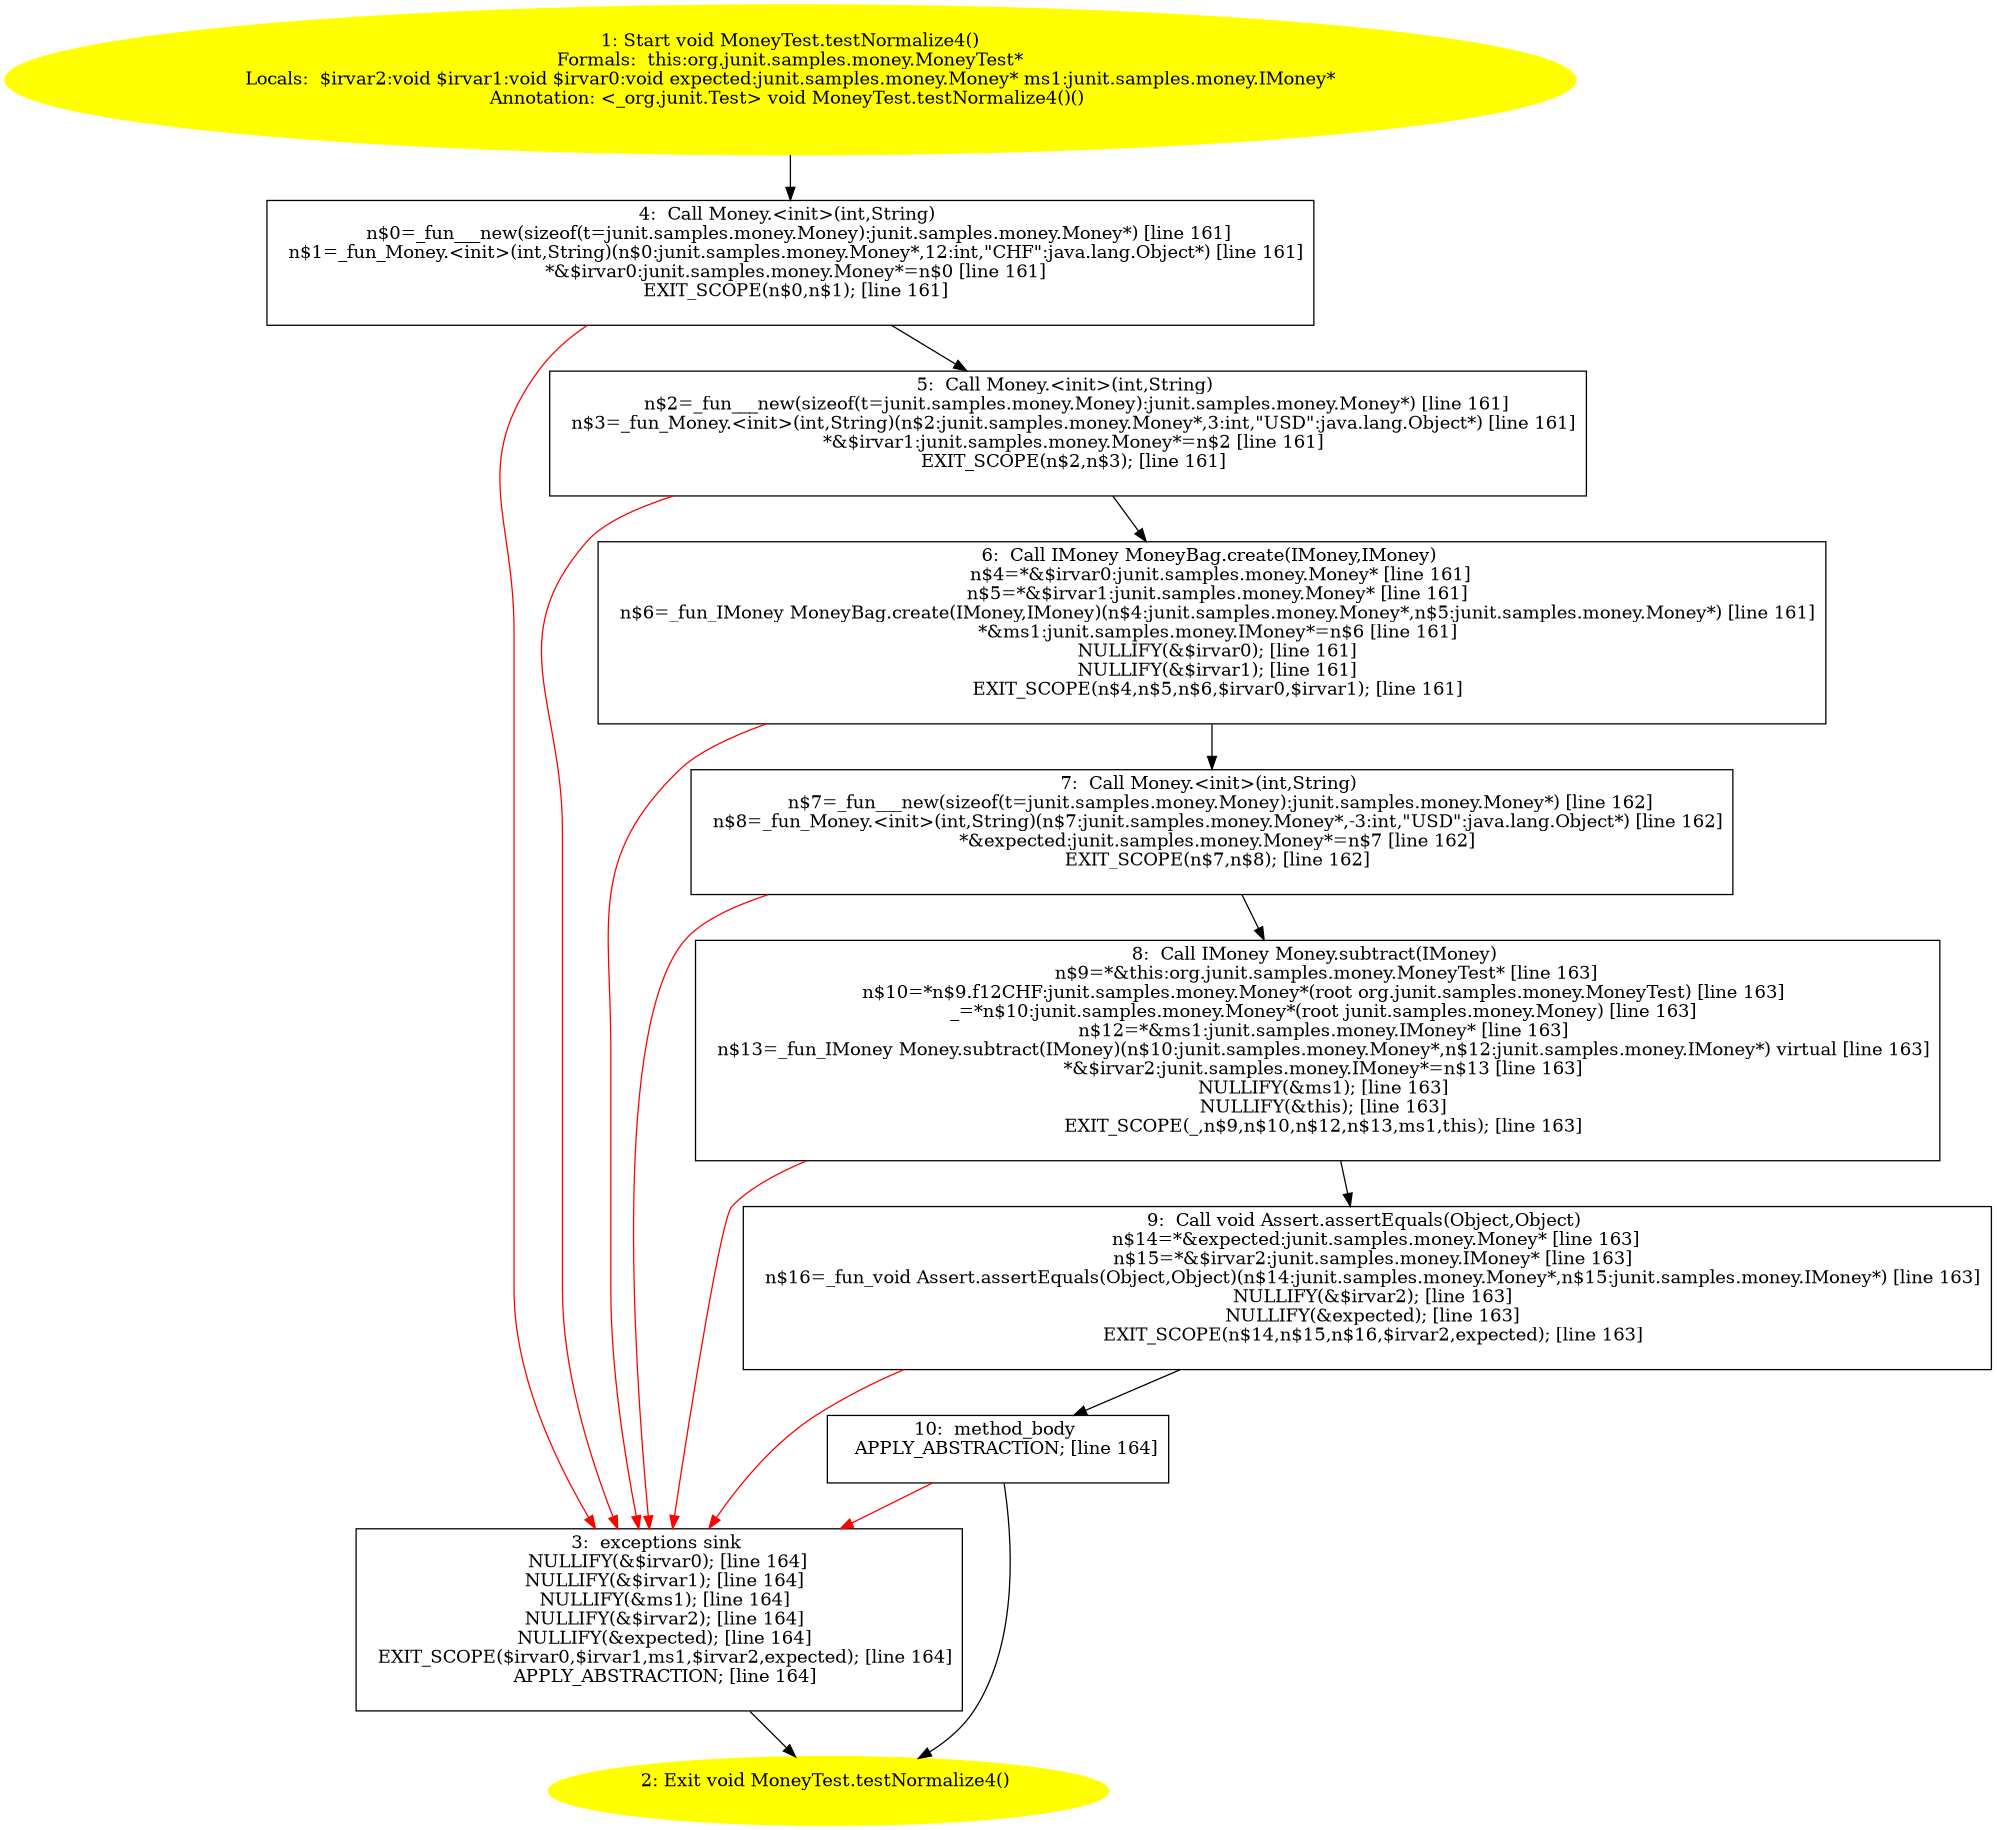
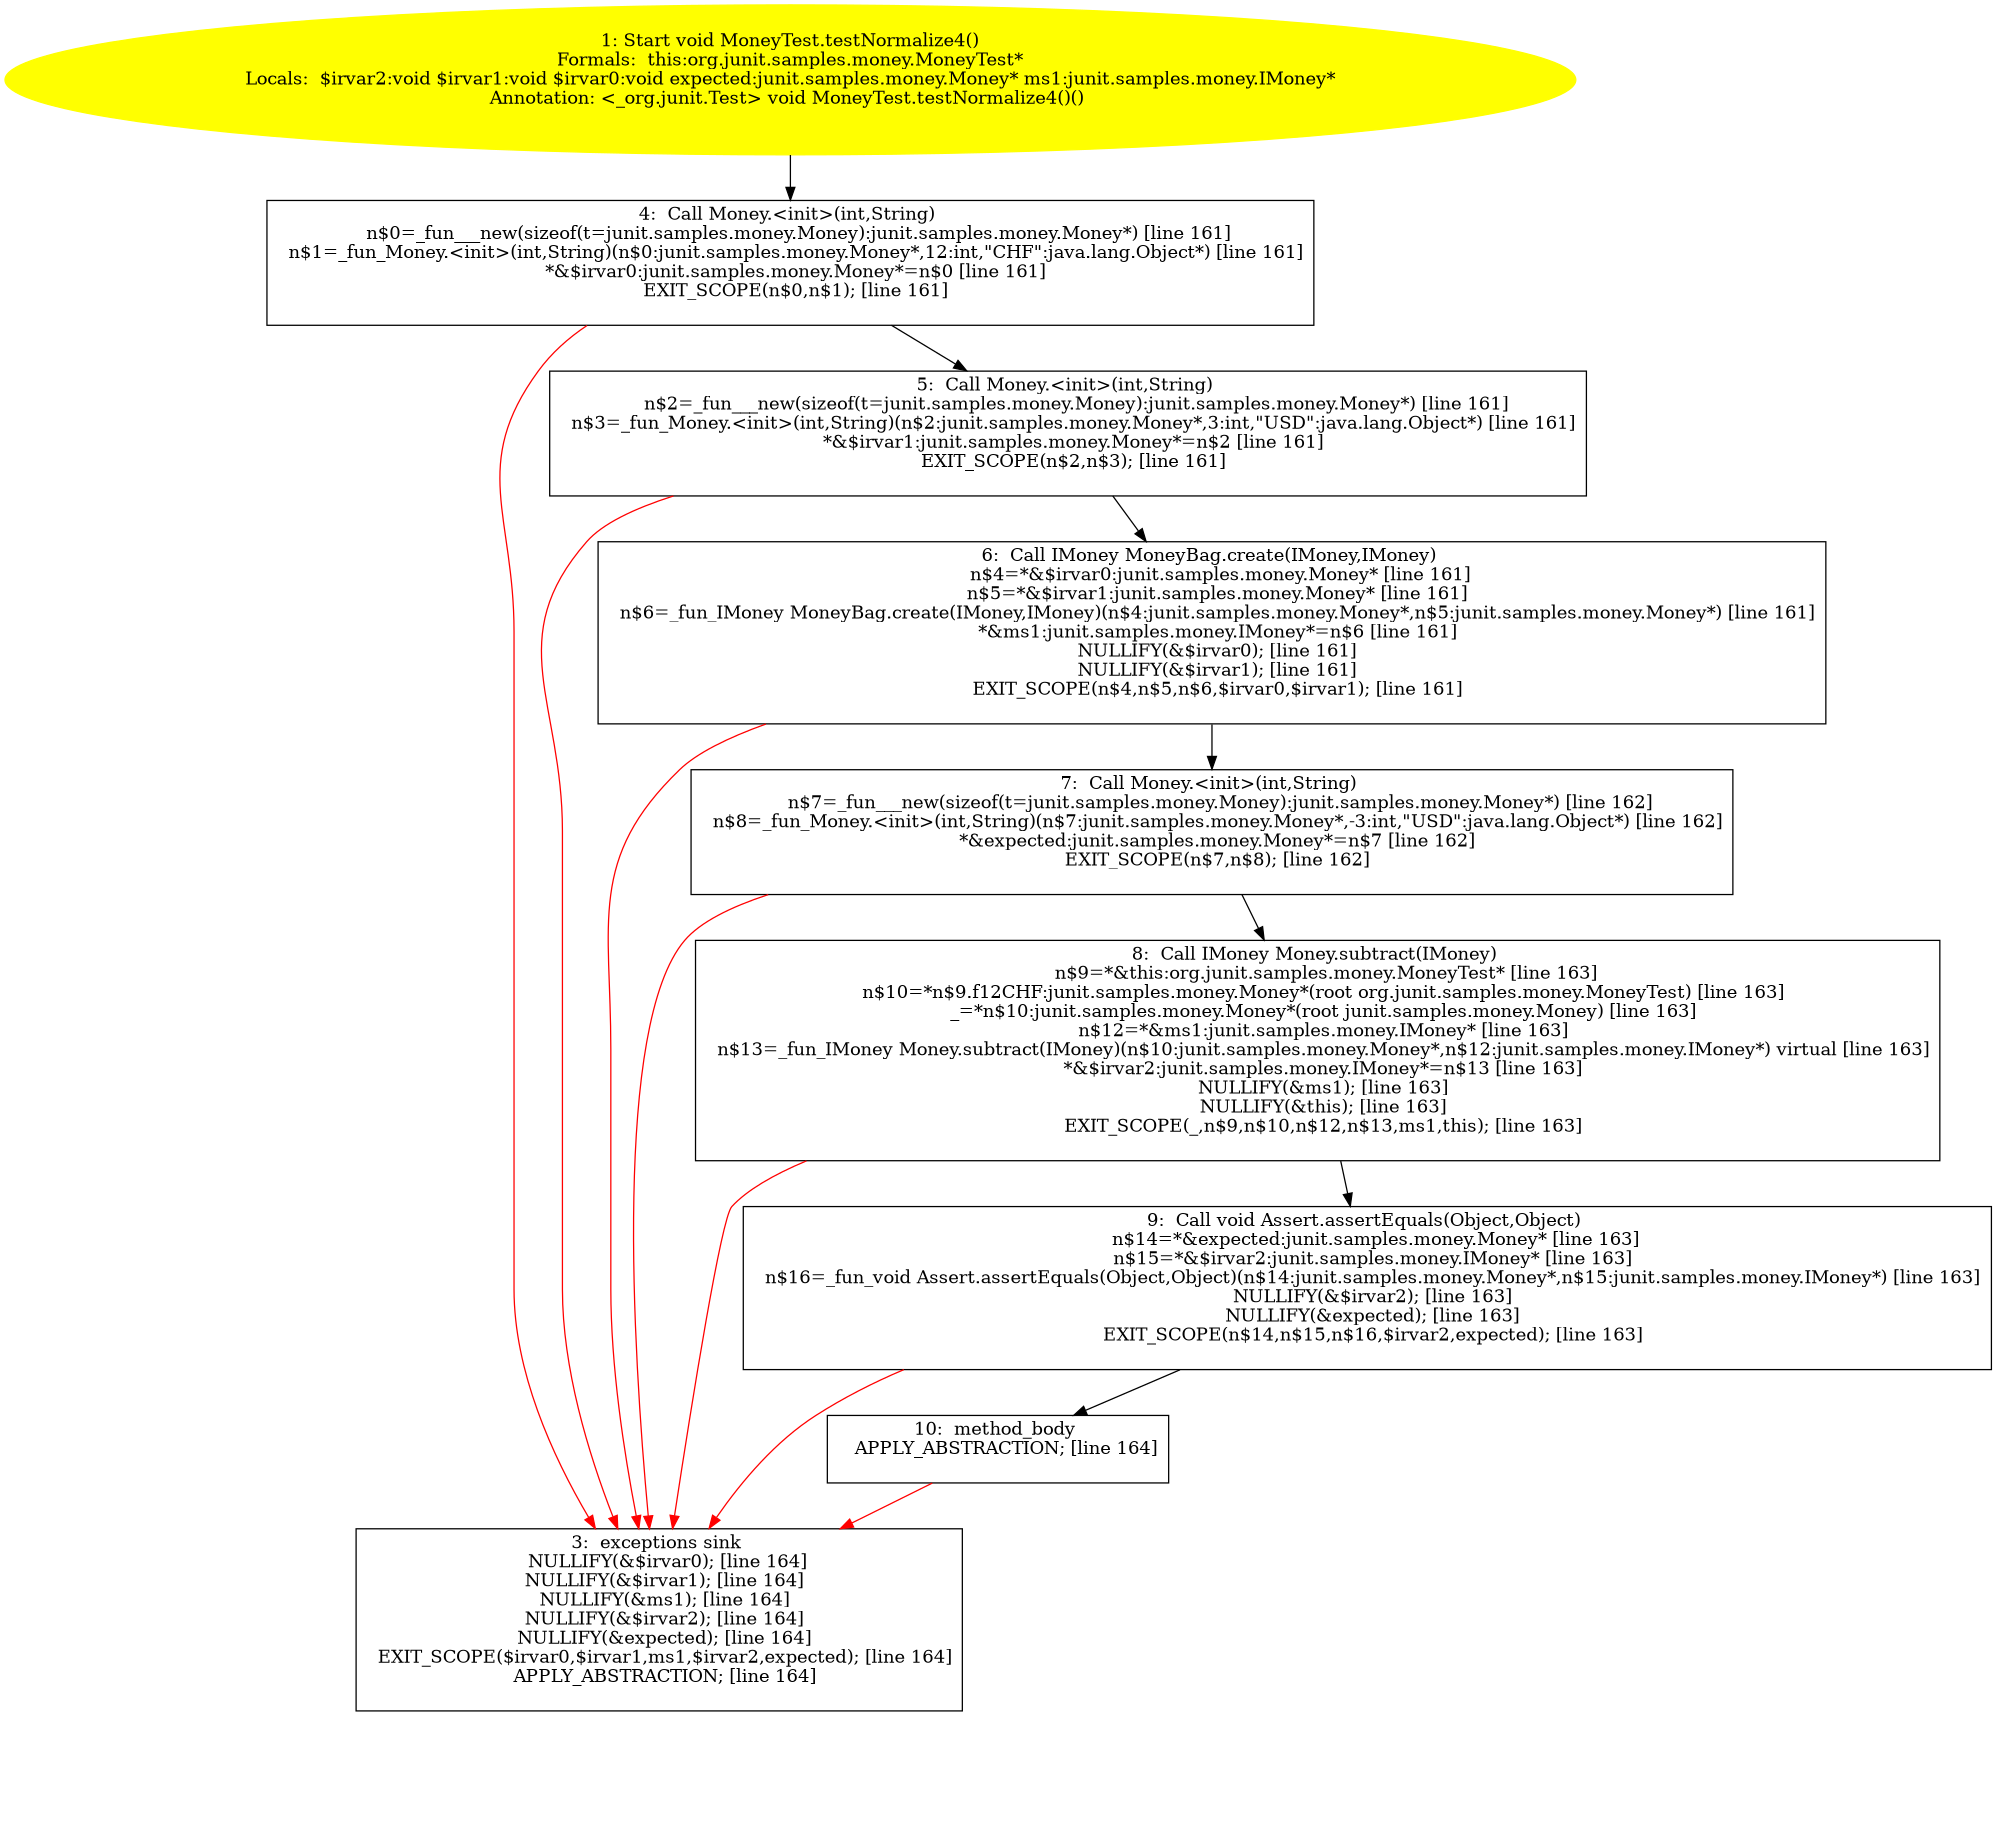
(829, 1791) -> none
